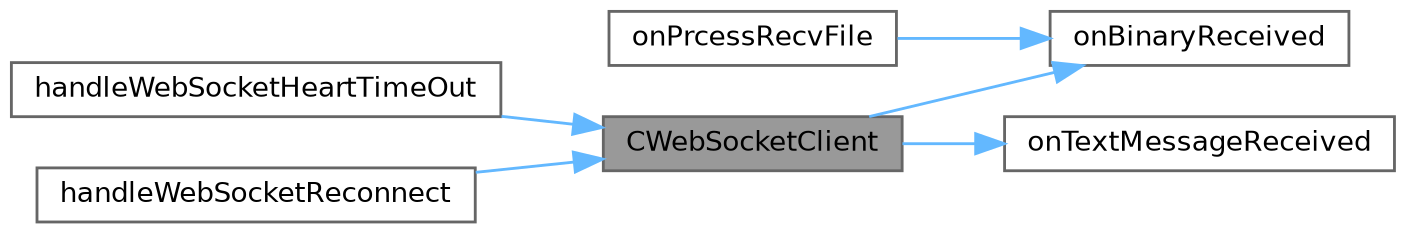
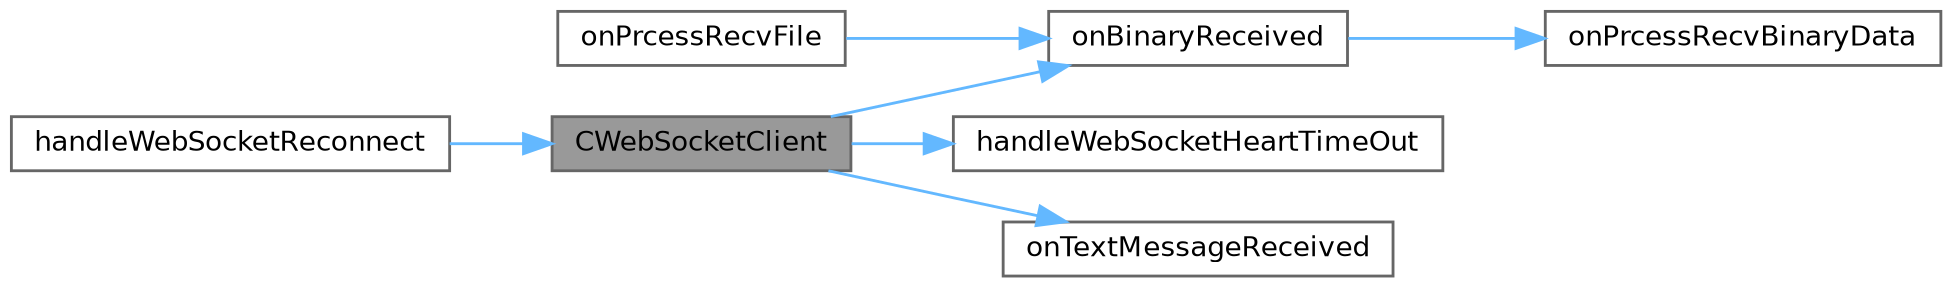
none -> (1743, 38)
(537, 120) -> (888, 144)
